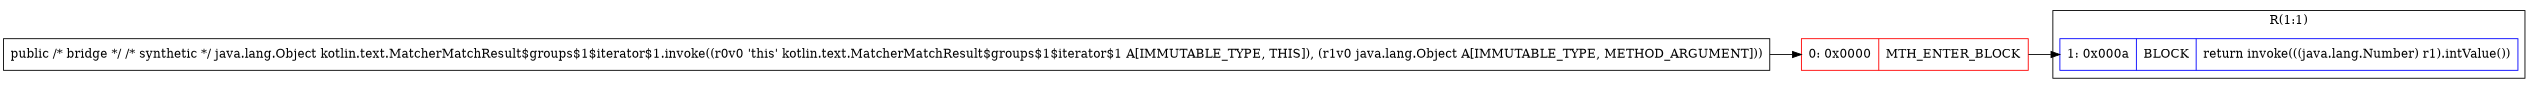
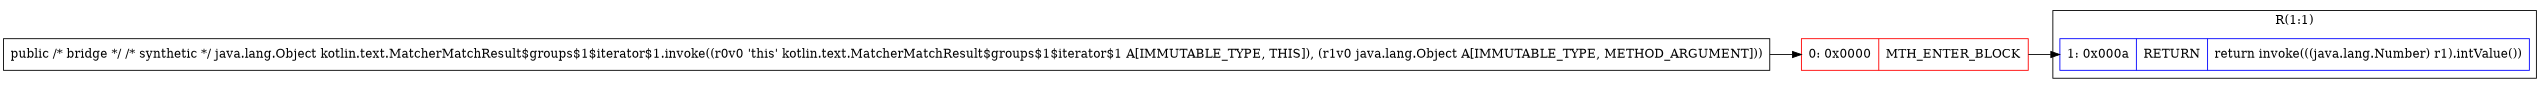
(2166, 54) -> (2172, 54)
